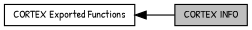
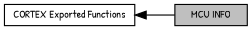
(211, 15) -> (211, 15)
